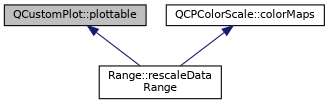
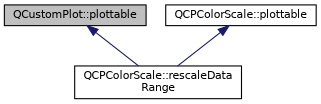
(245, 15) -> (241, 15)
(160, 82) -> (158, 82)
